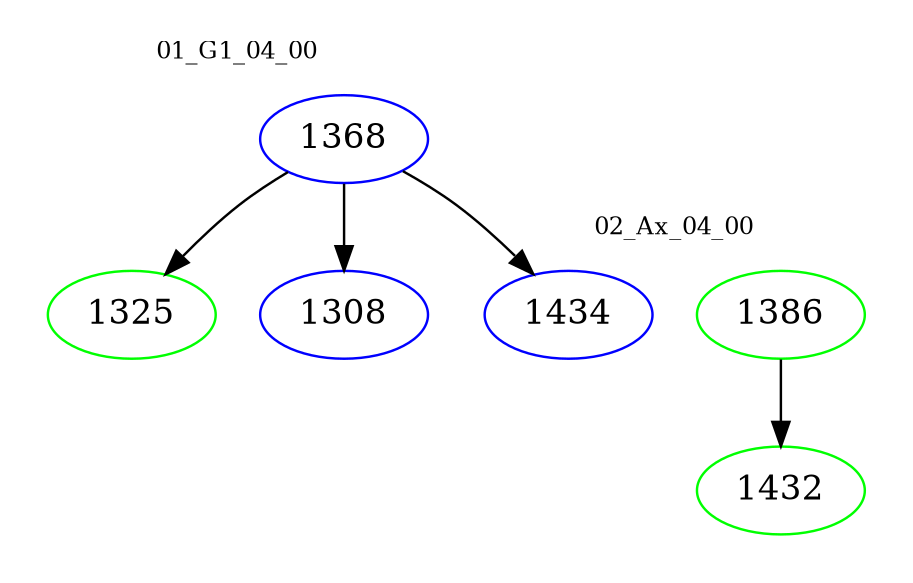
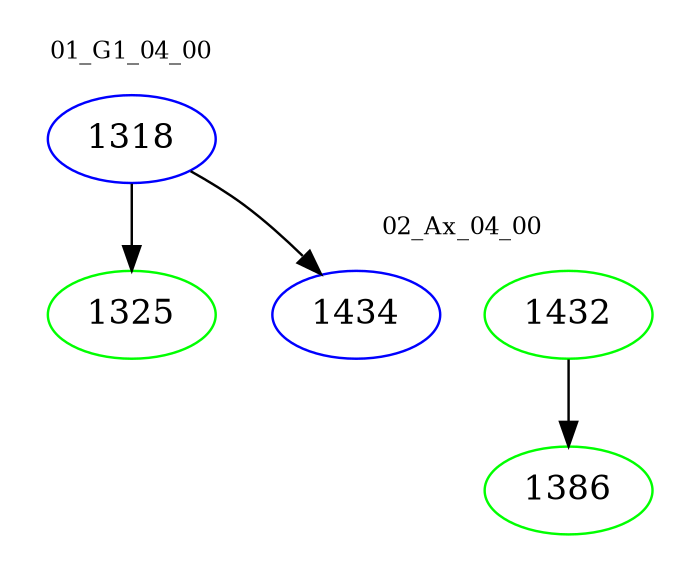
(344, 139) -> (132, 139)
(344, 315) -> none
(781, 391) -> (569, 391)
